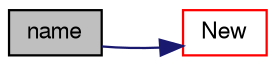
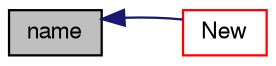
(131, 48) -> (154, 18)
